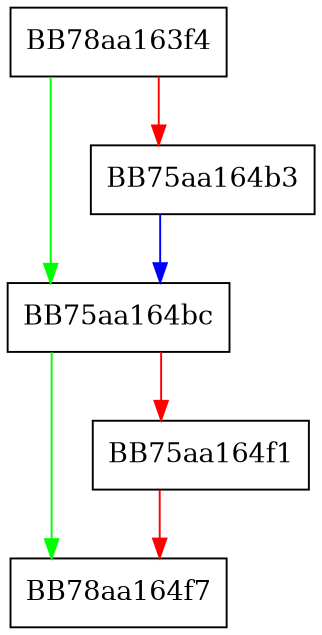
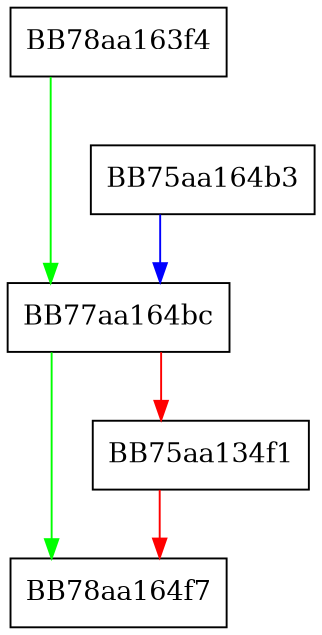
(159, 101) -> none
(119, 317) -> (119, 317)
(201, 455) -> (201, 455)
